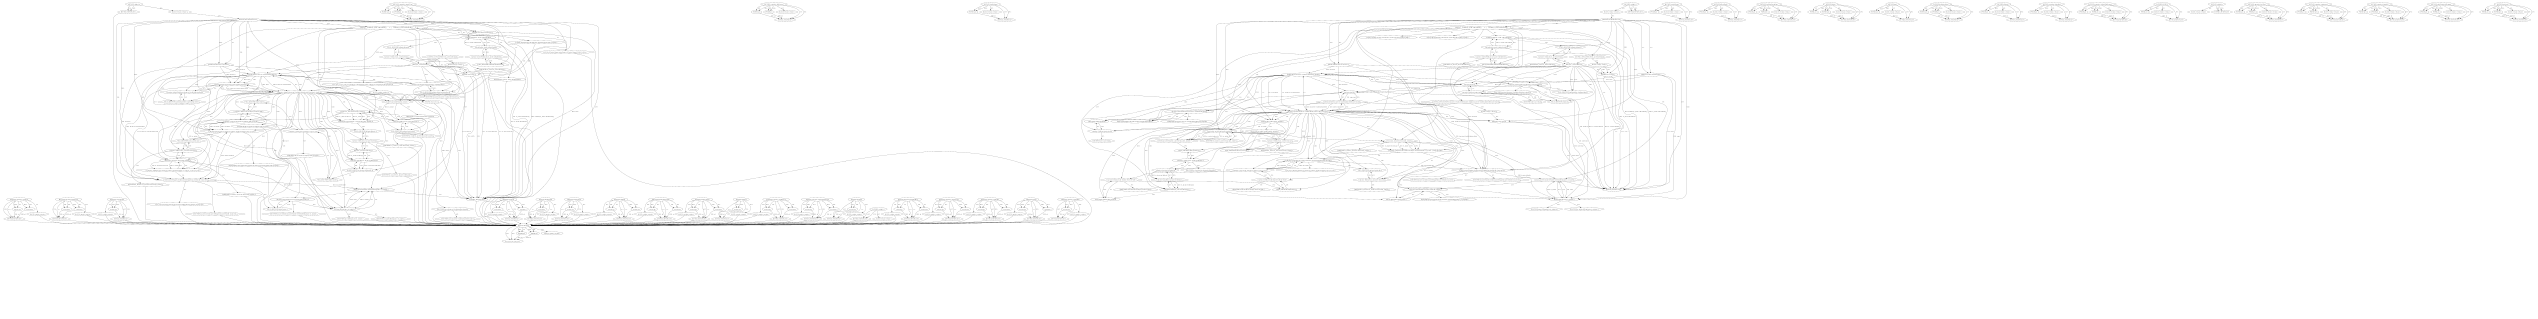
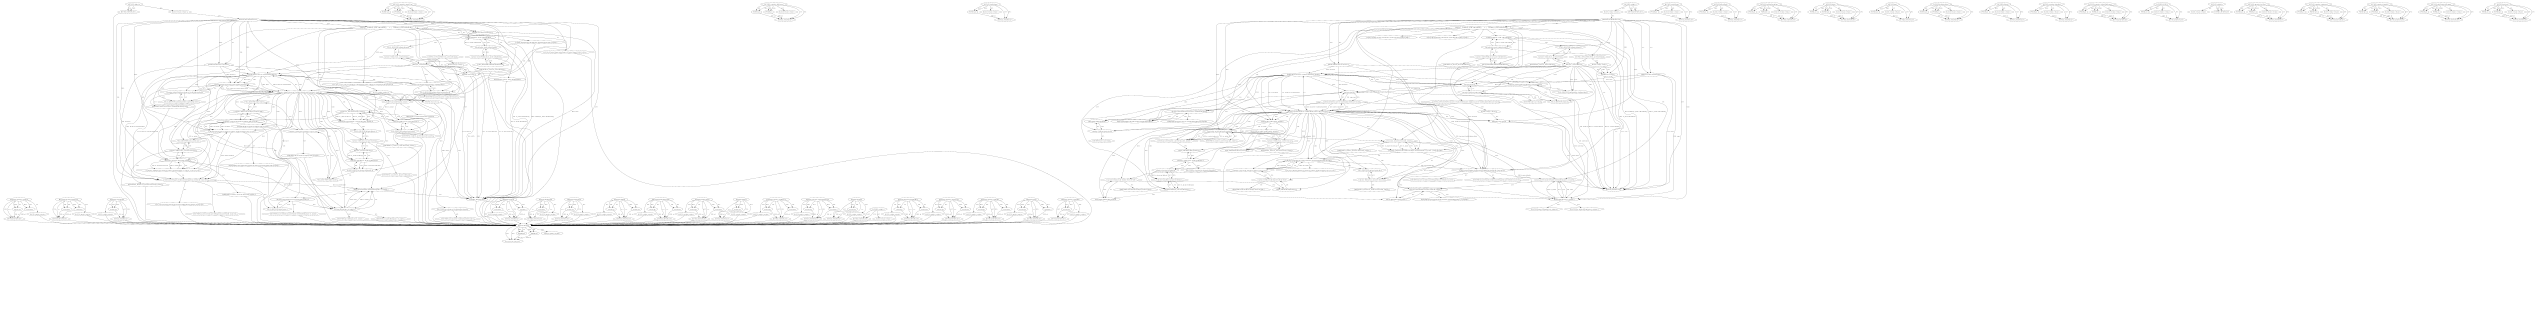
(1512, 92) -> none
none -> (170, 107)
